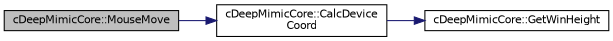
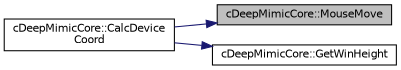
(192, 21) -> (190, 25)
